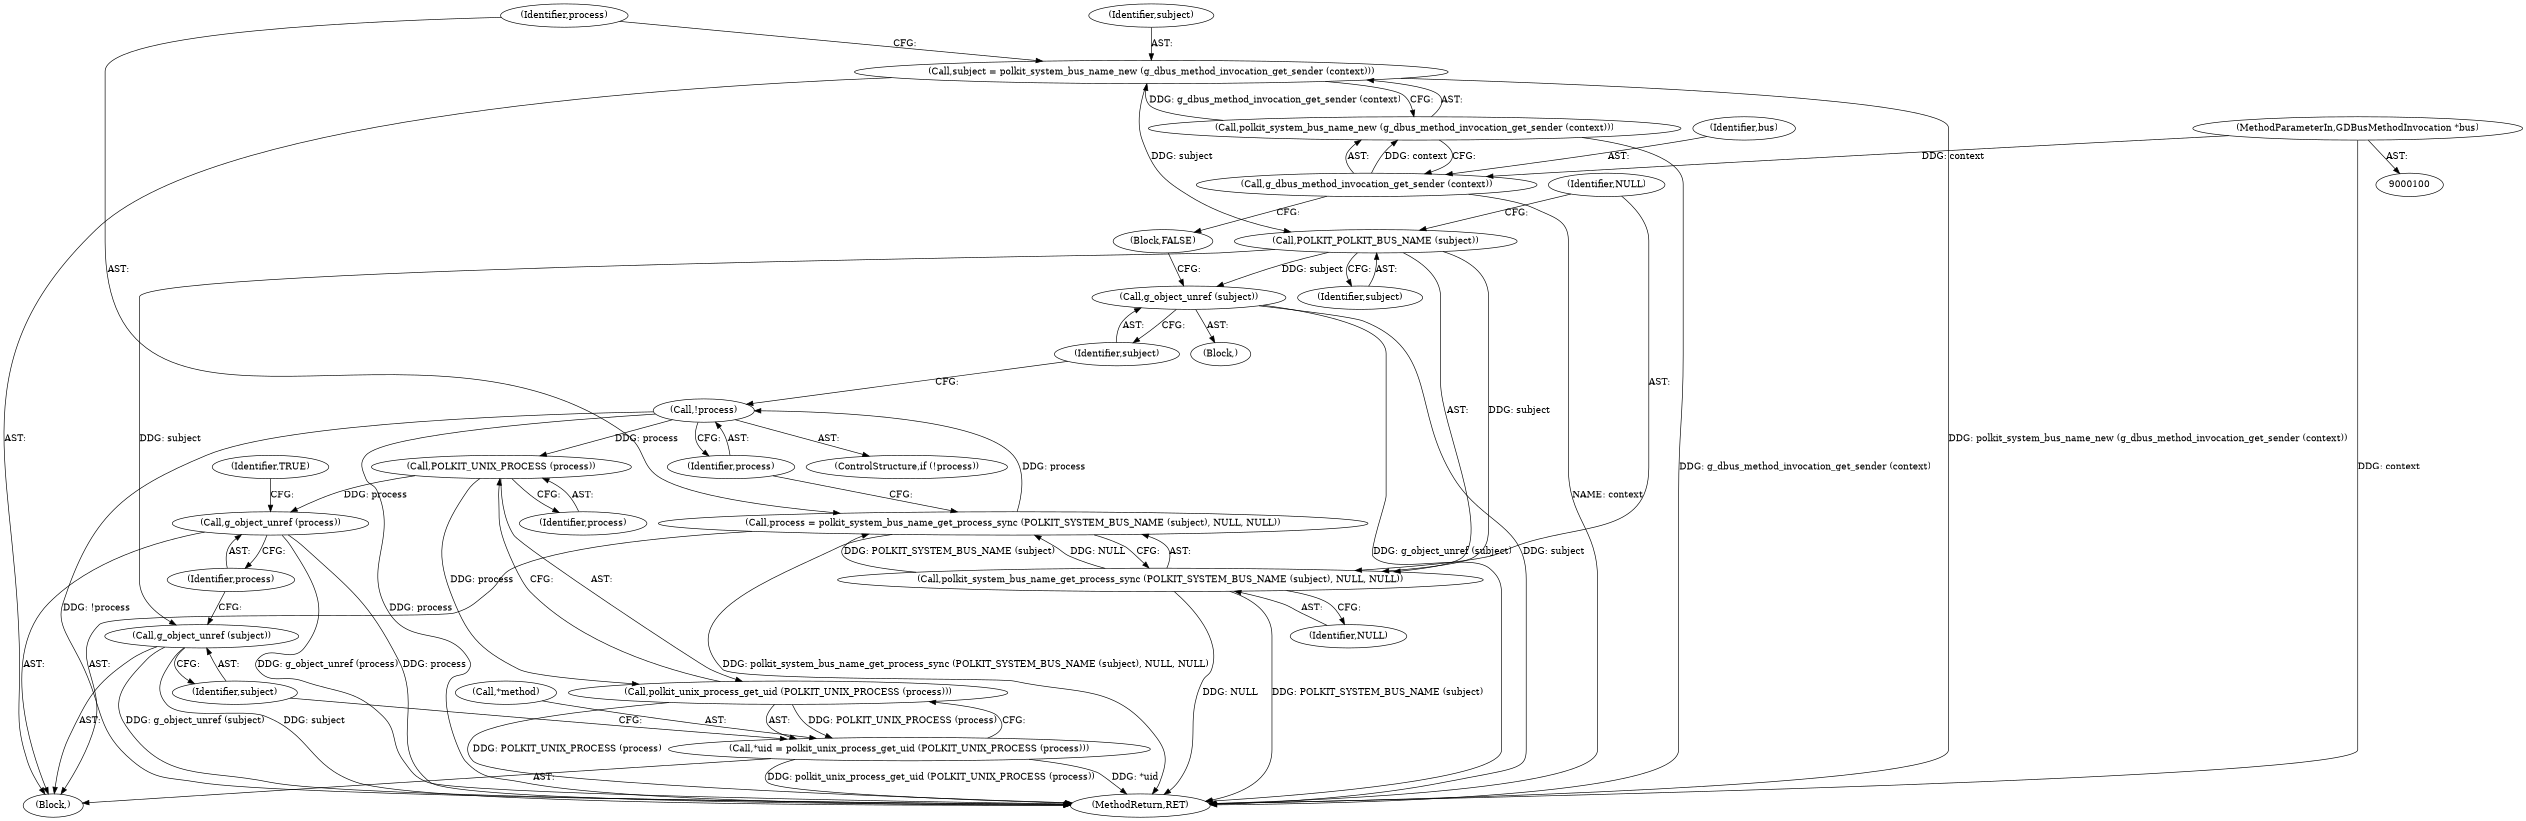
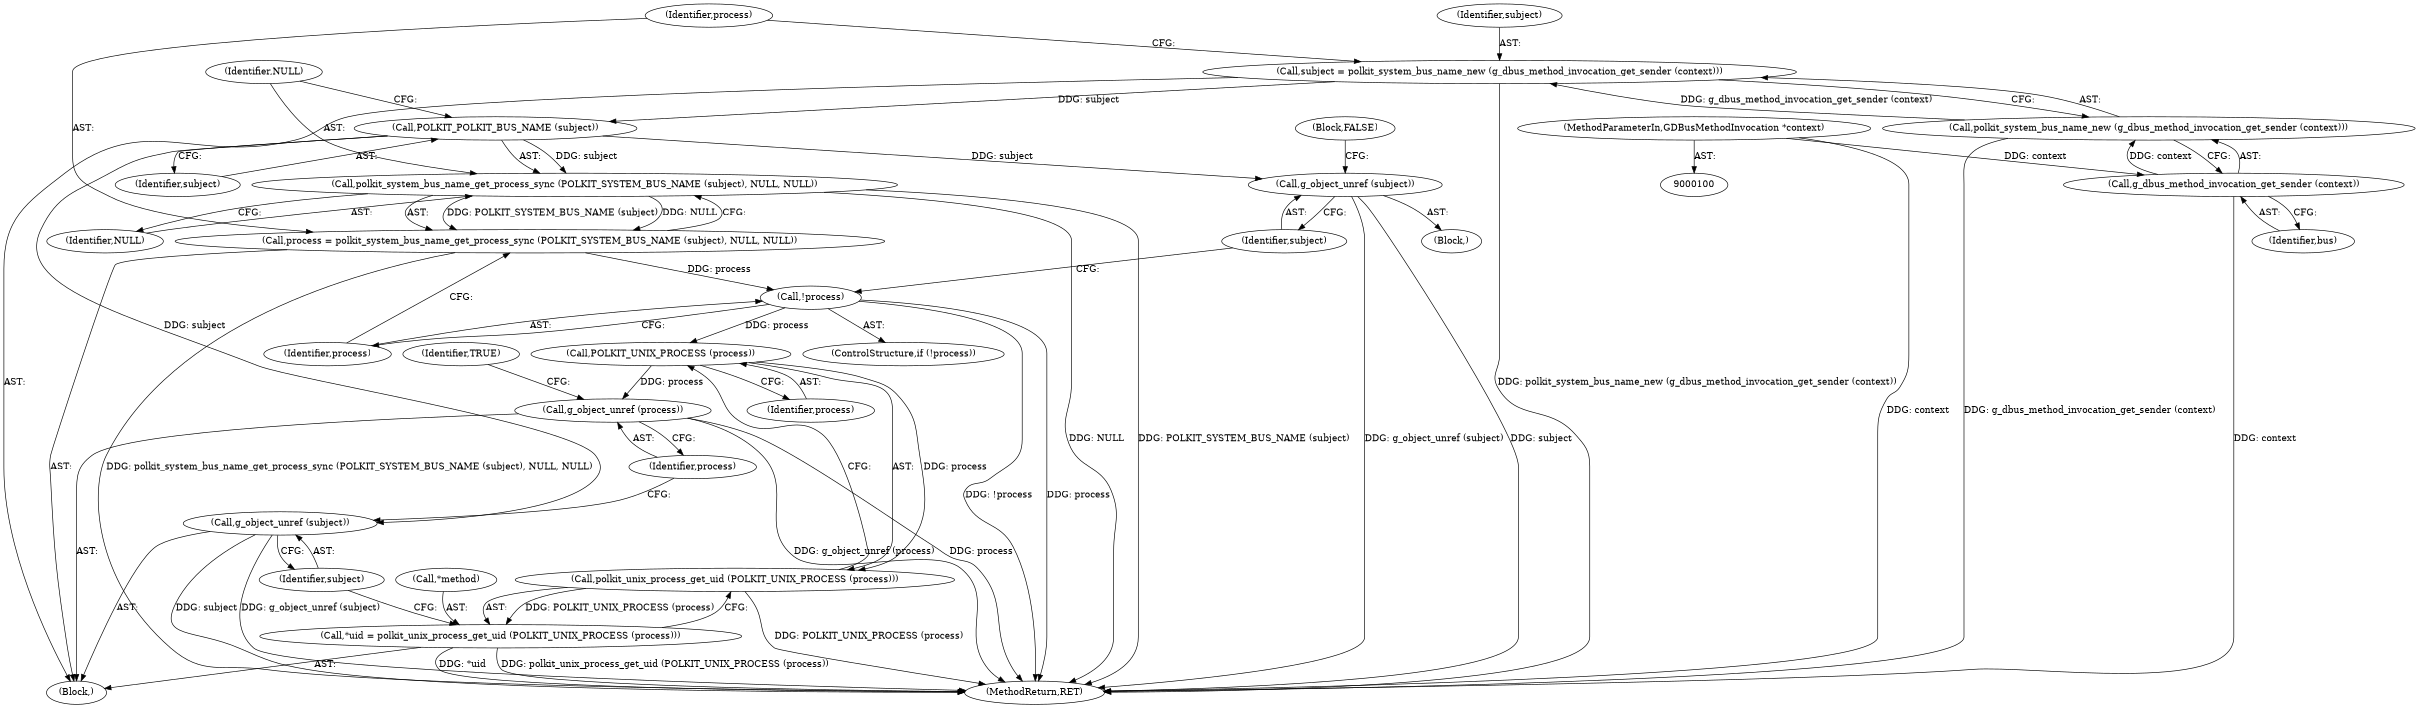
(2358, 128) -> (1694, 128)
(1264, 213) -> (2285, 207)
(1608, 495) -> (2265, 439)
